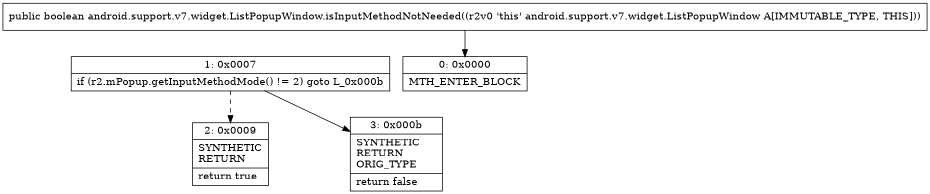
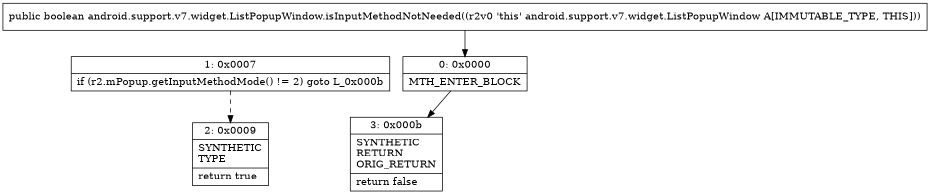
(304, 109) -> (442, 101)
(222, 159) -> (213, 159)
(387, 164) -> (396, 164)
